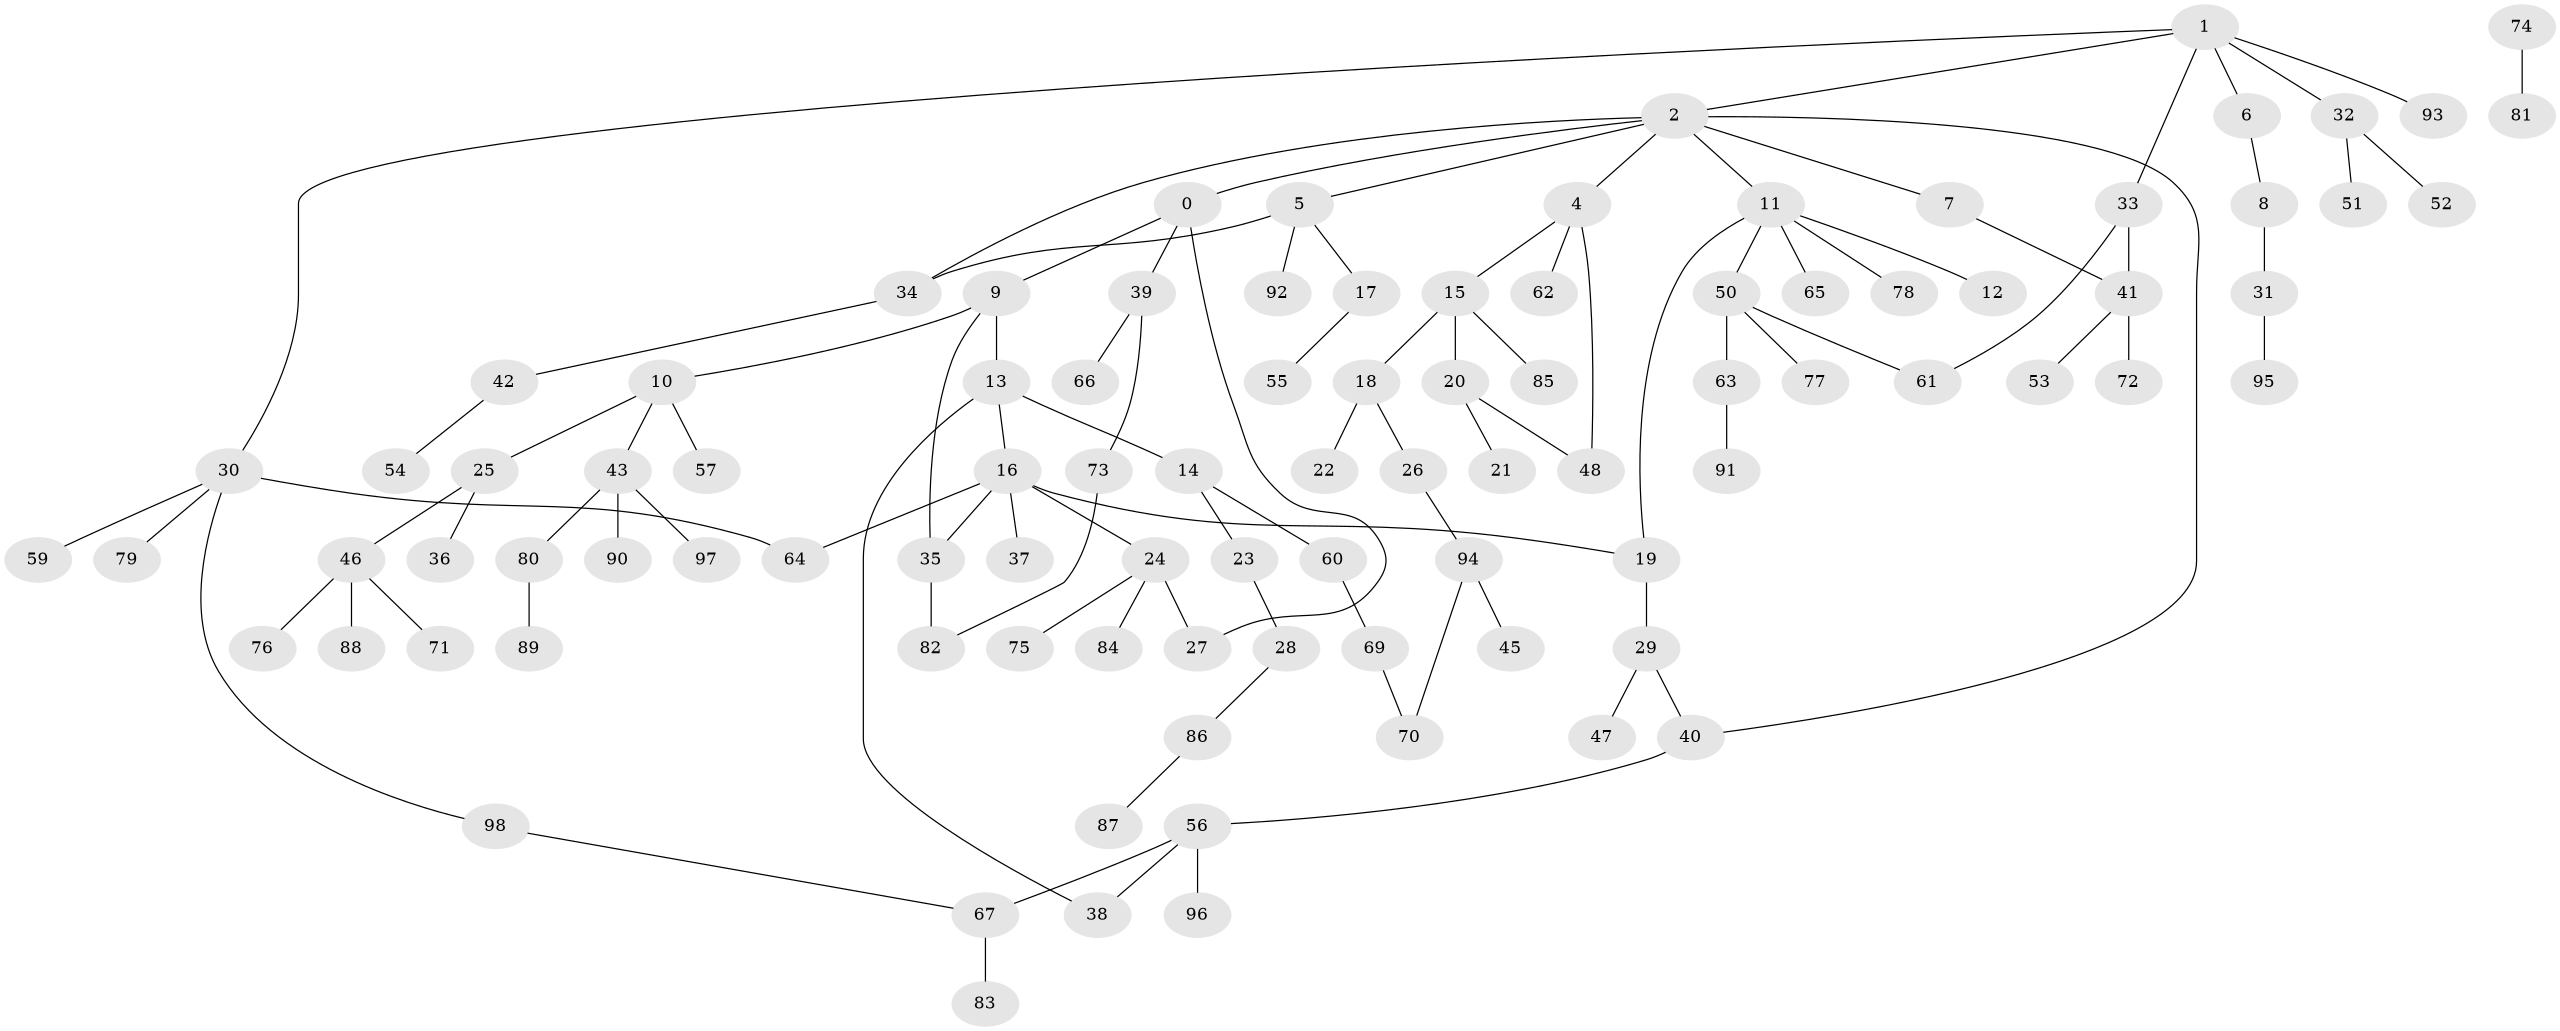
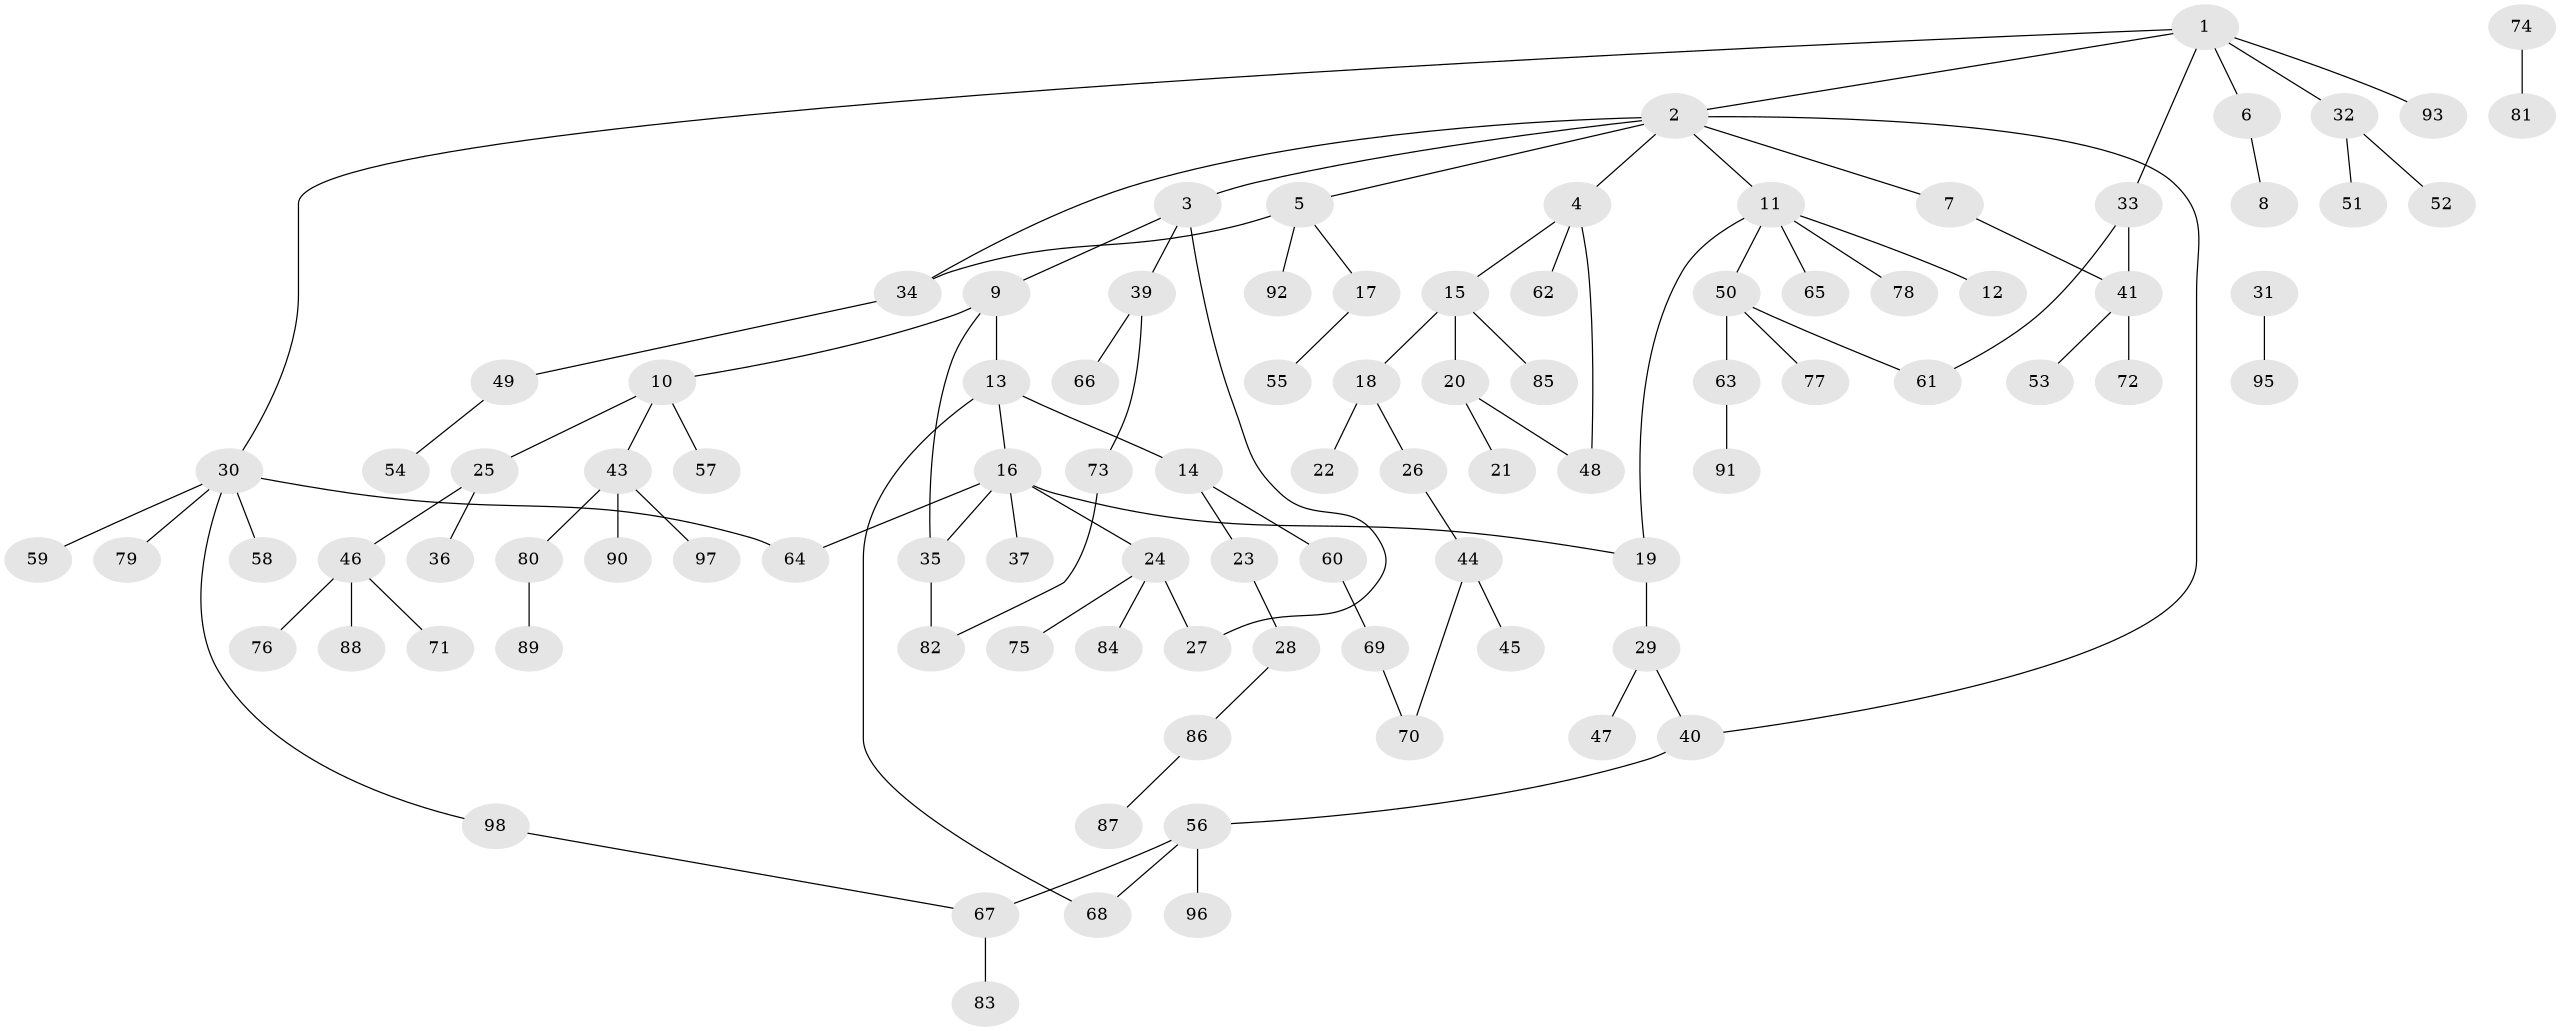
(1188, 205) -> (1188, 205)
(2264, 249) -> none
(504, 382) -> (504, 382)
none -> (263, 560)
(1469, 560) -> (1469, 560)
(1098, 915) -> (1098, 915)
